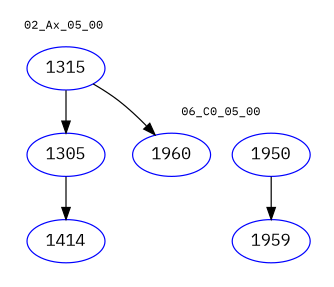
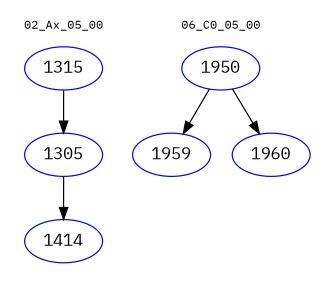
(132, 112) -> (243, 106)
